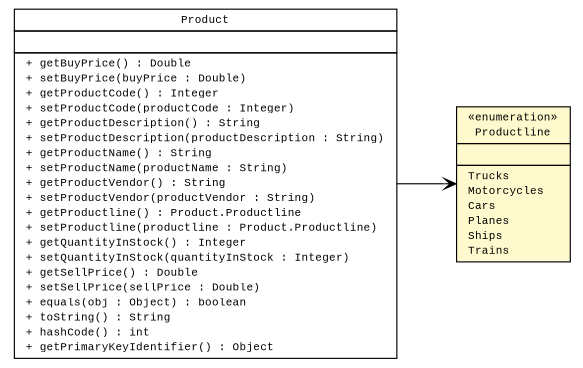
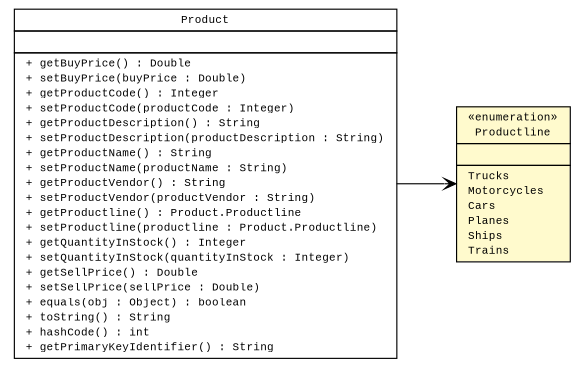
(150, 347) -> (150, 347)
